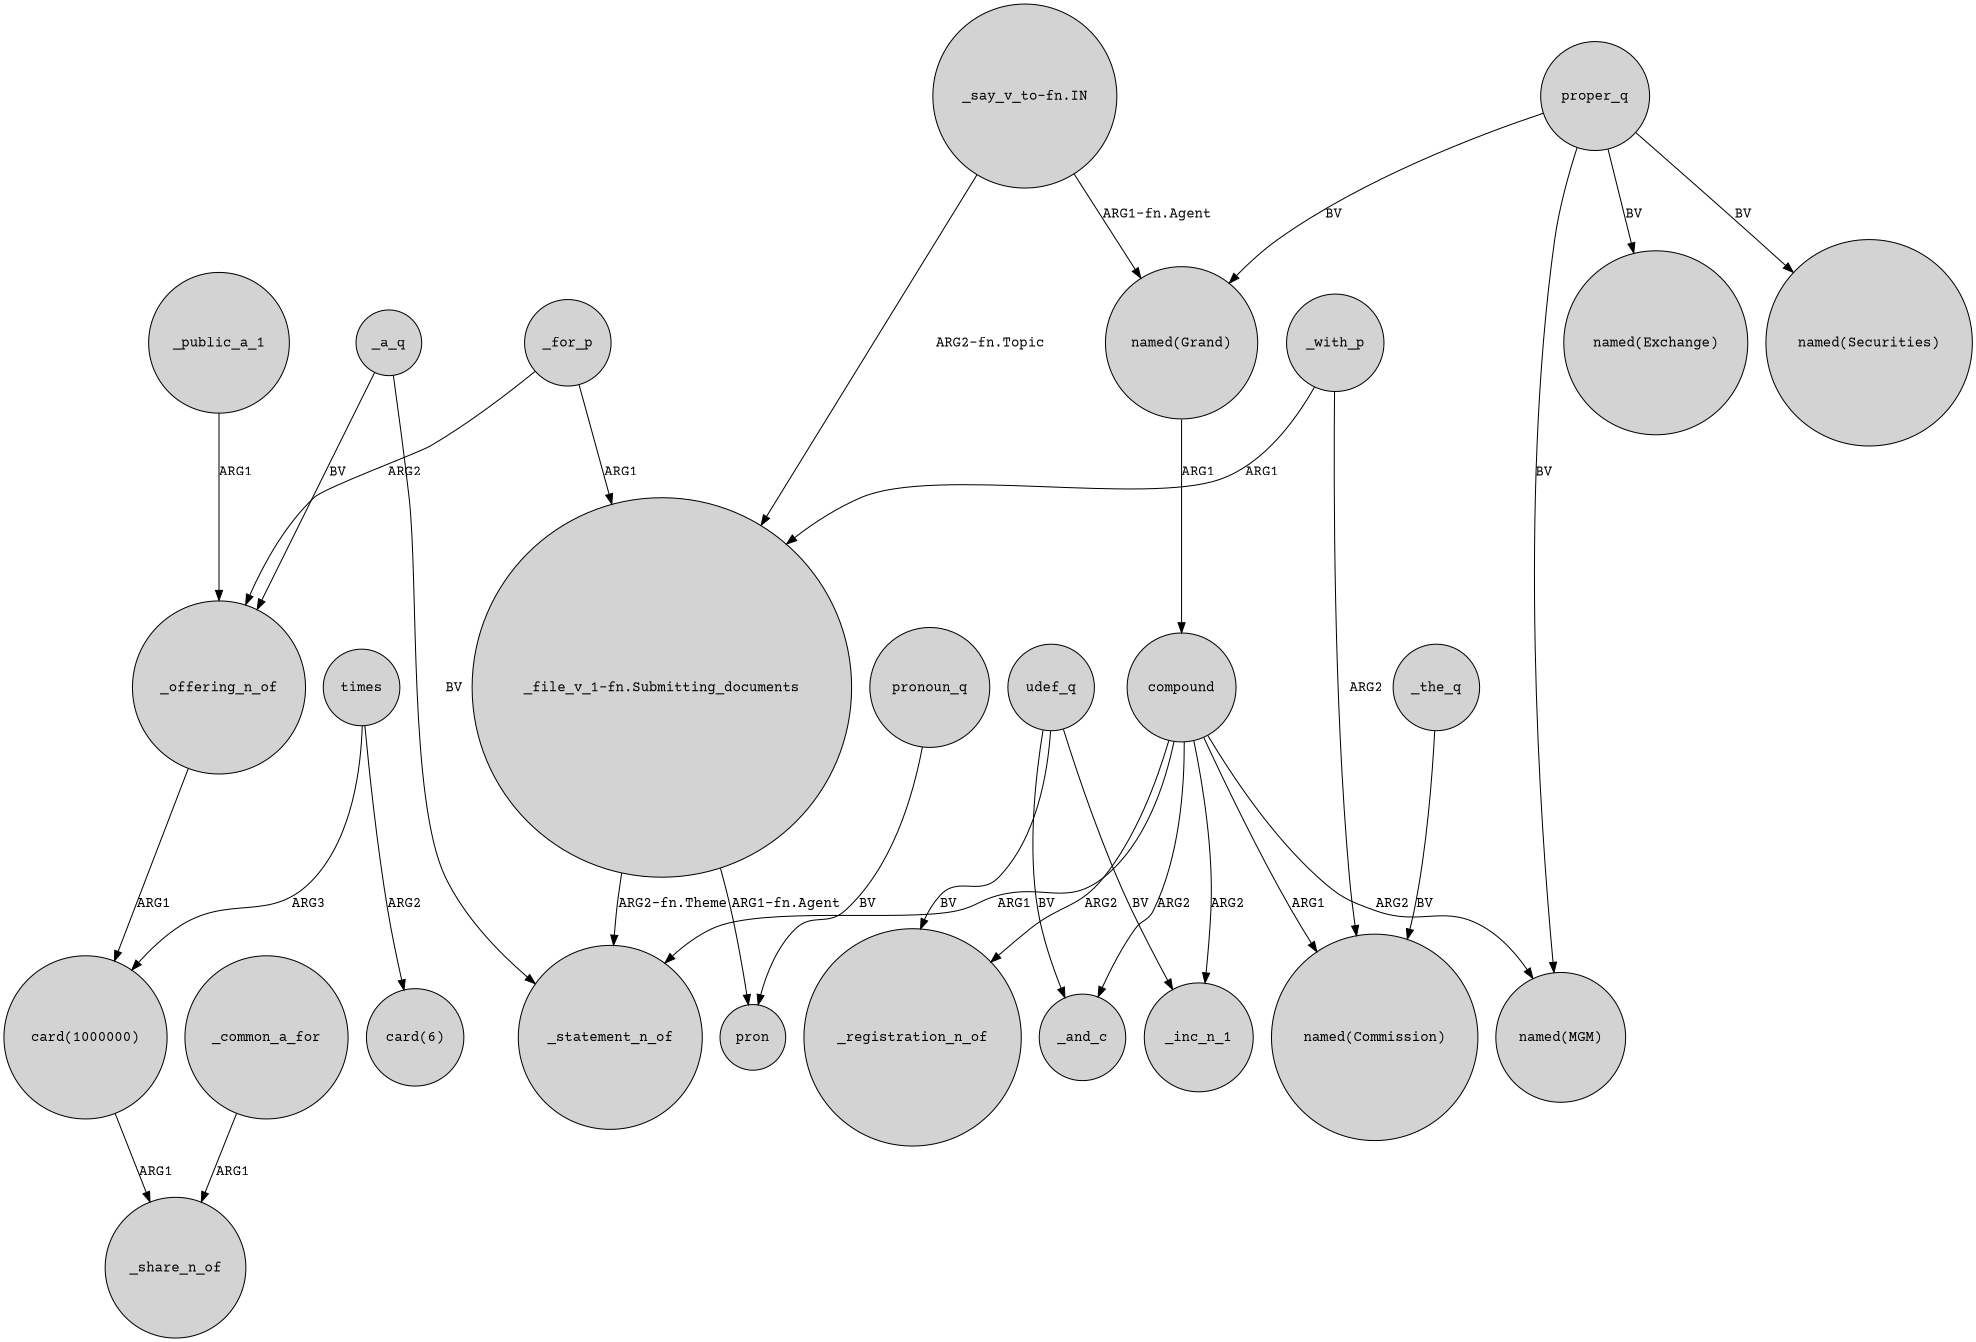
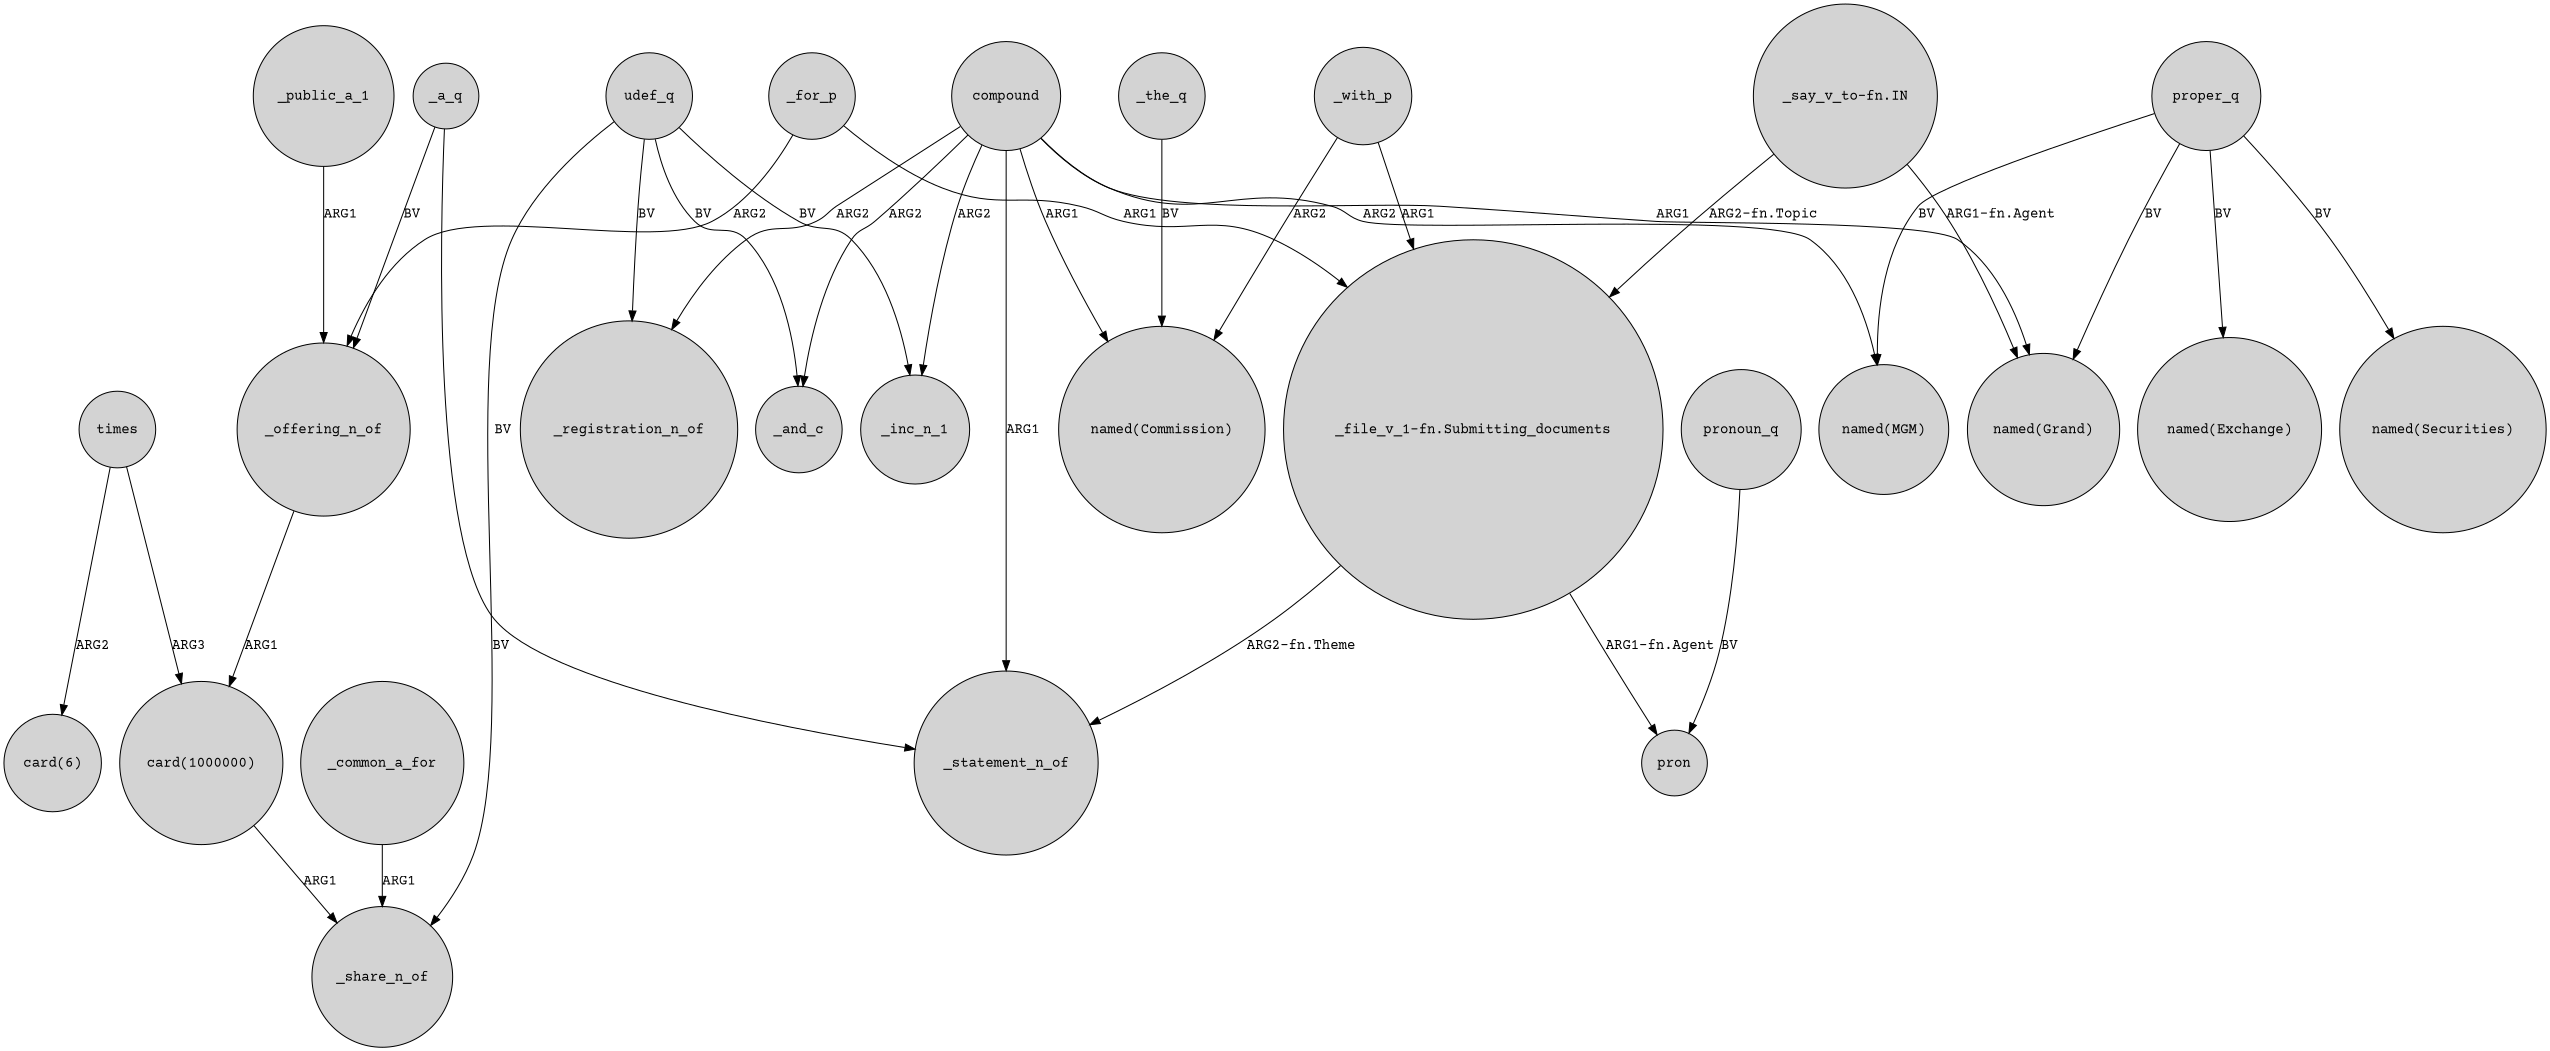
none -> (489, 504)
(1182, 521) -> (1555, 214)
